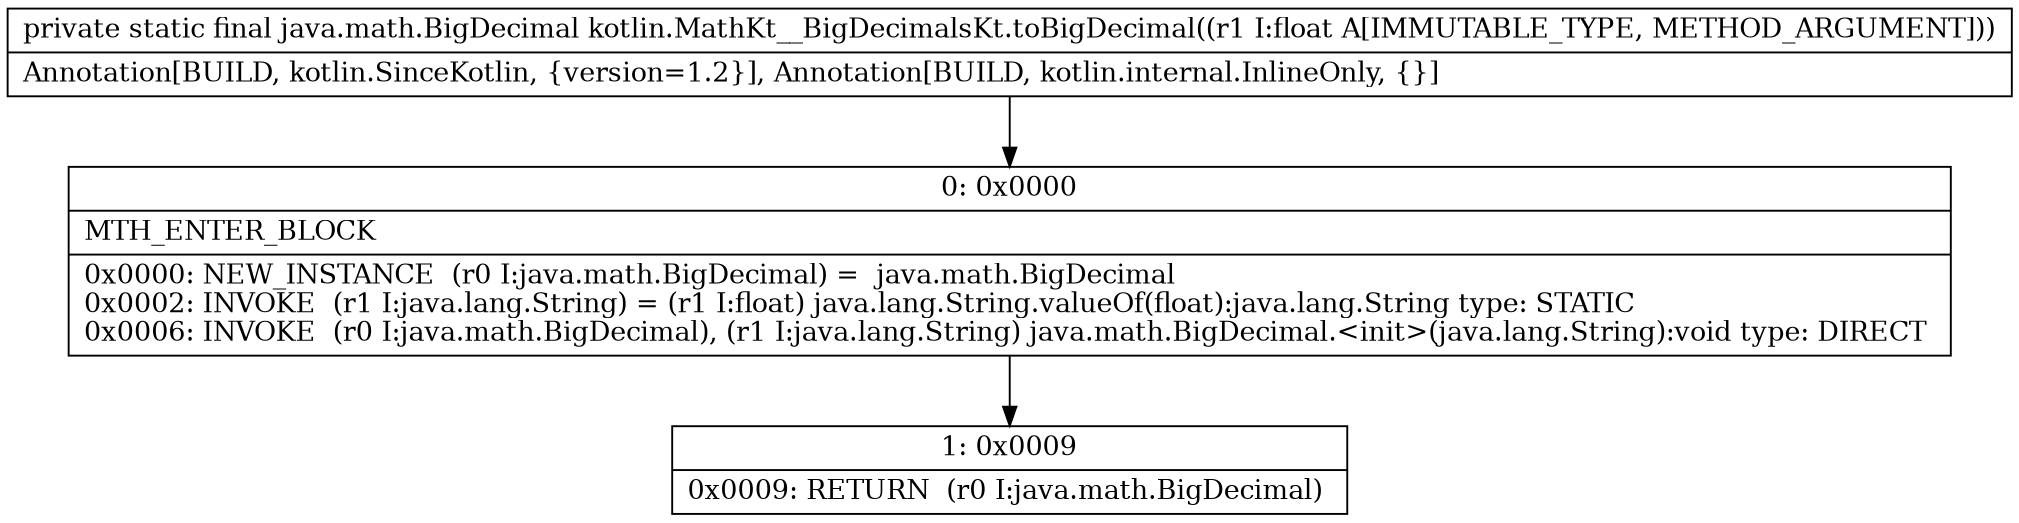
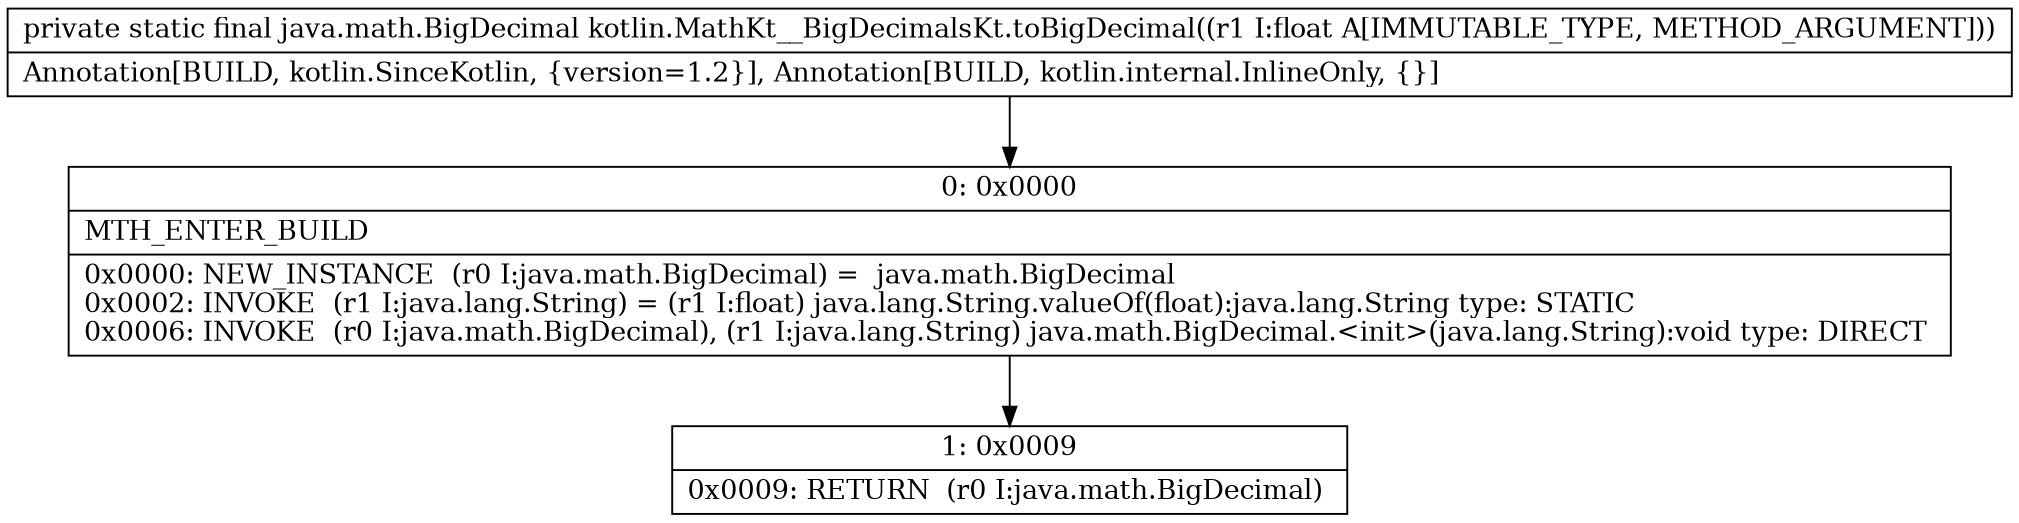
(231, 232) -> (227, 232)
